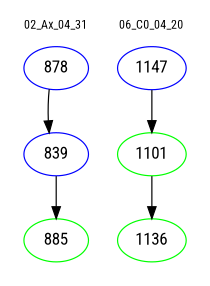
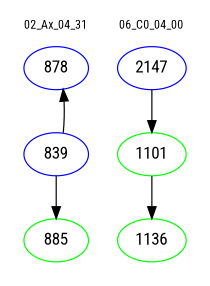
(152, 26) -> (152, 26)
(152, 68) -> (152, 68)
(48, 105) -> (64, 117)
